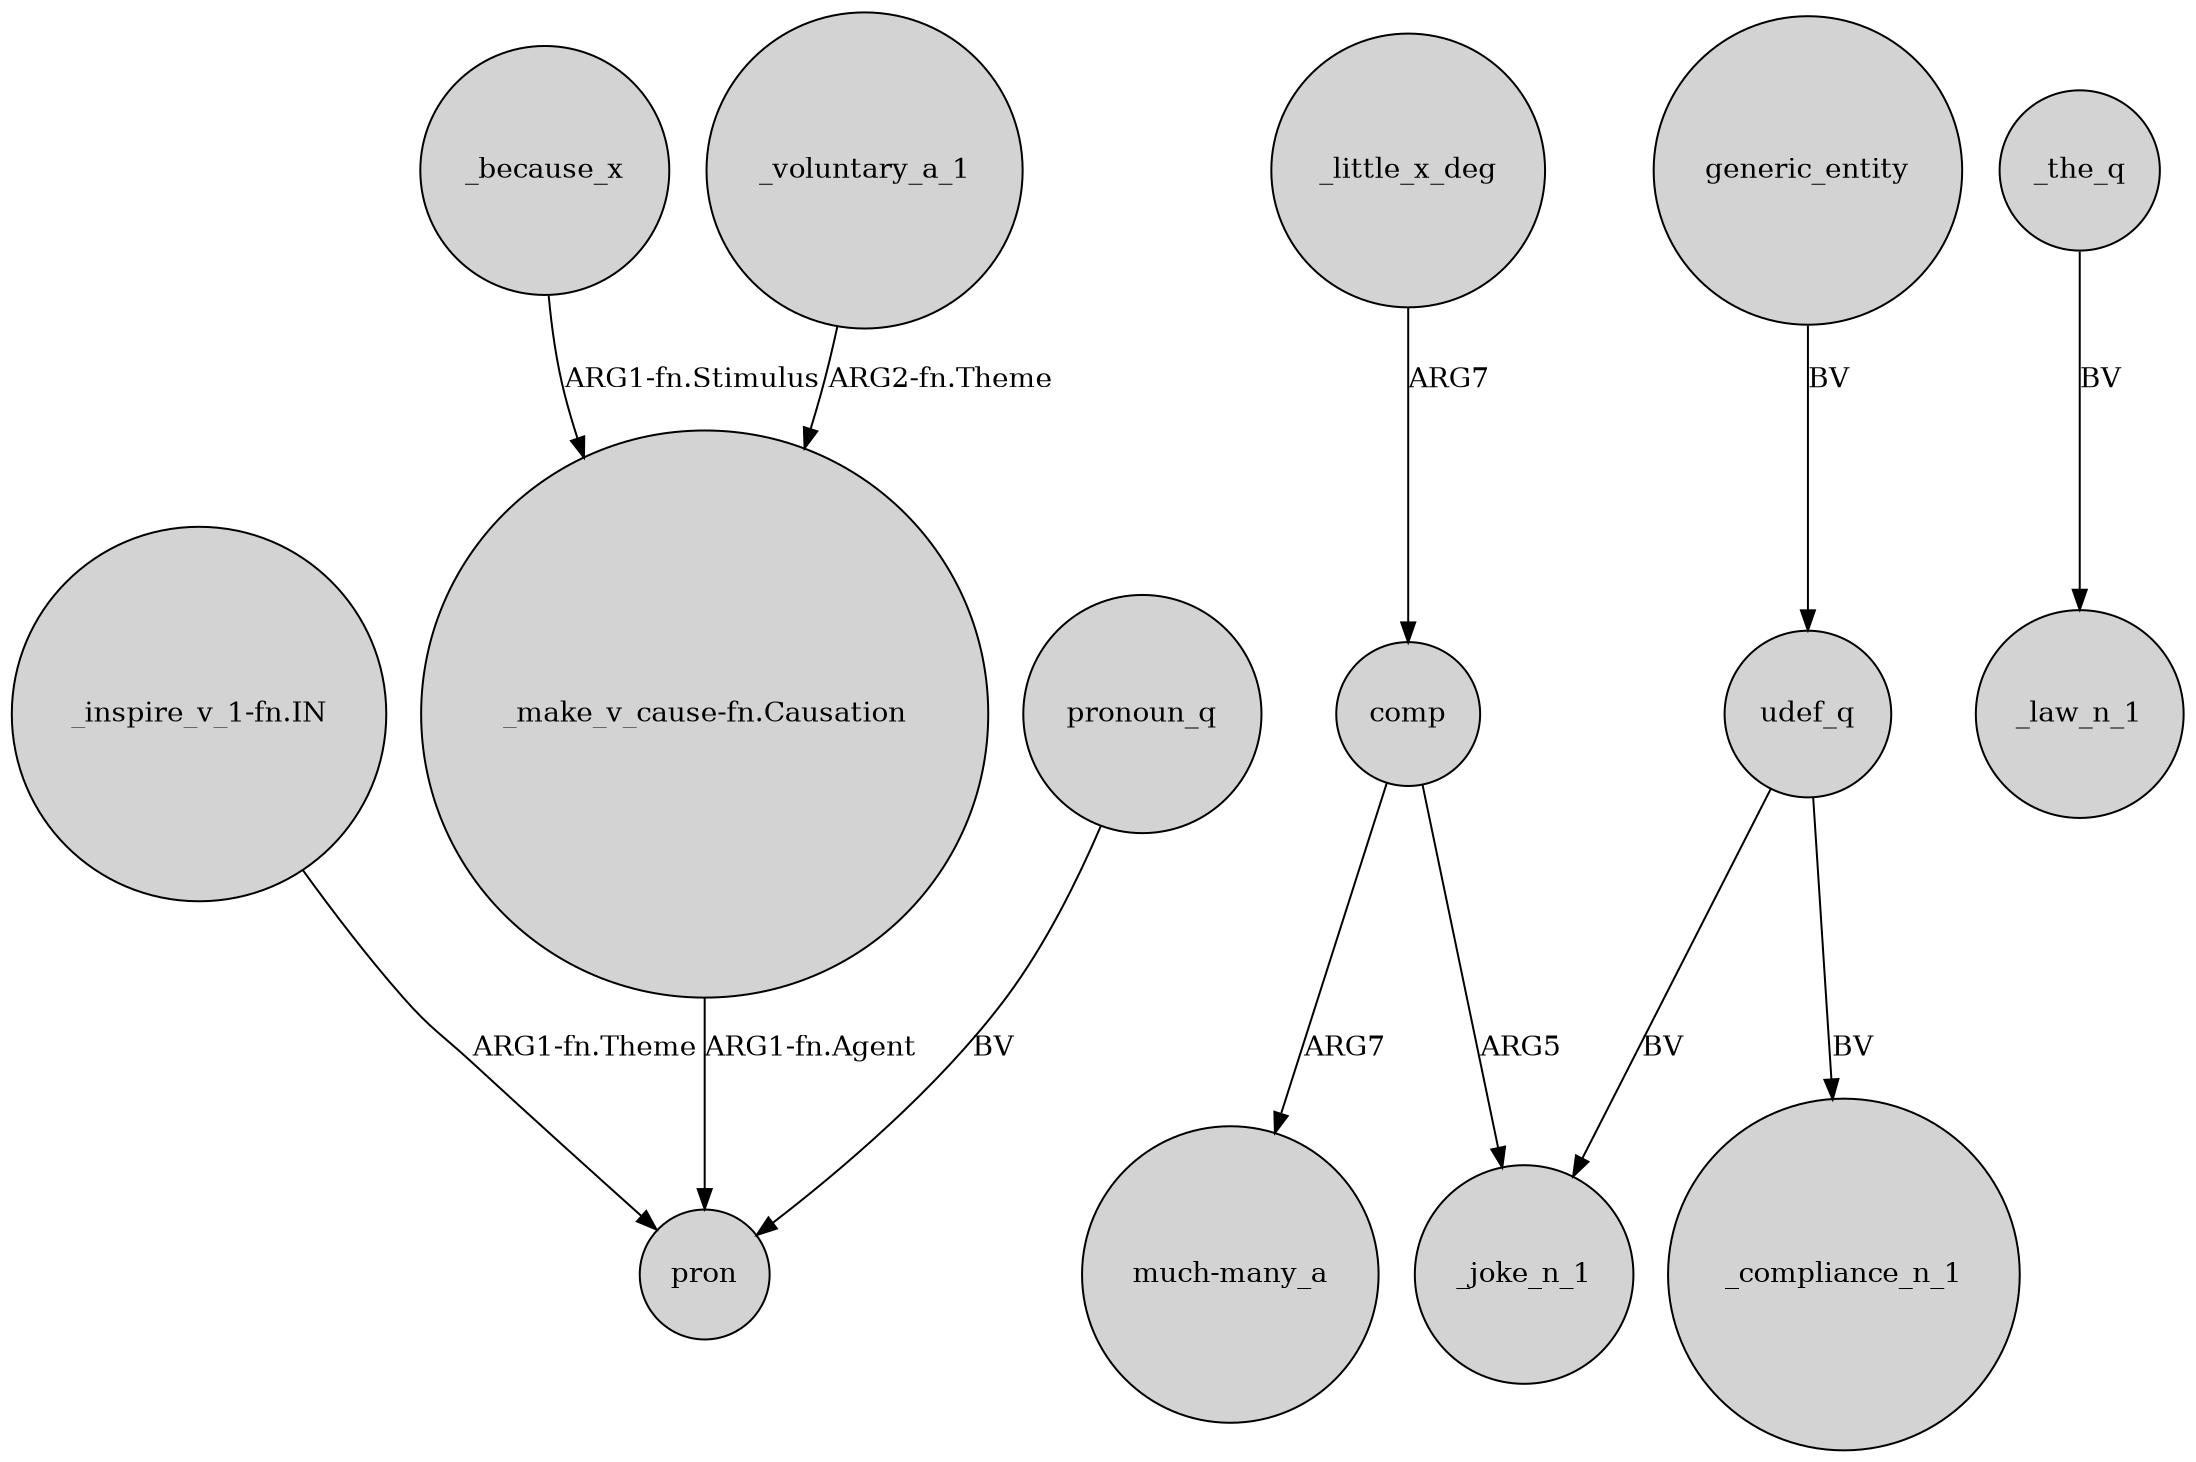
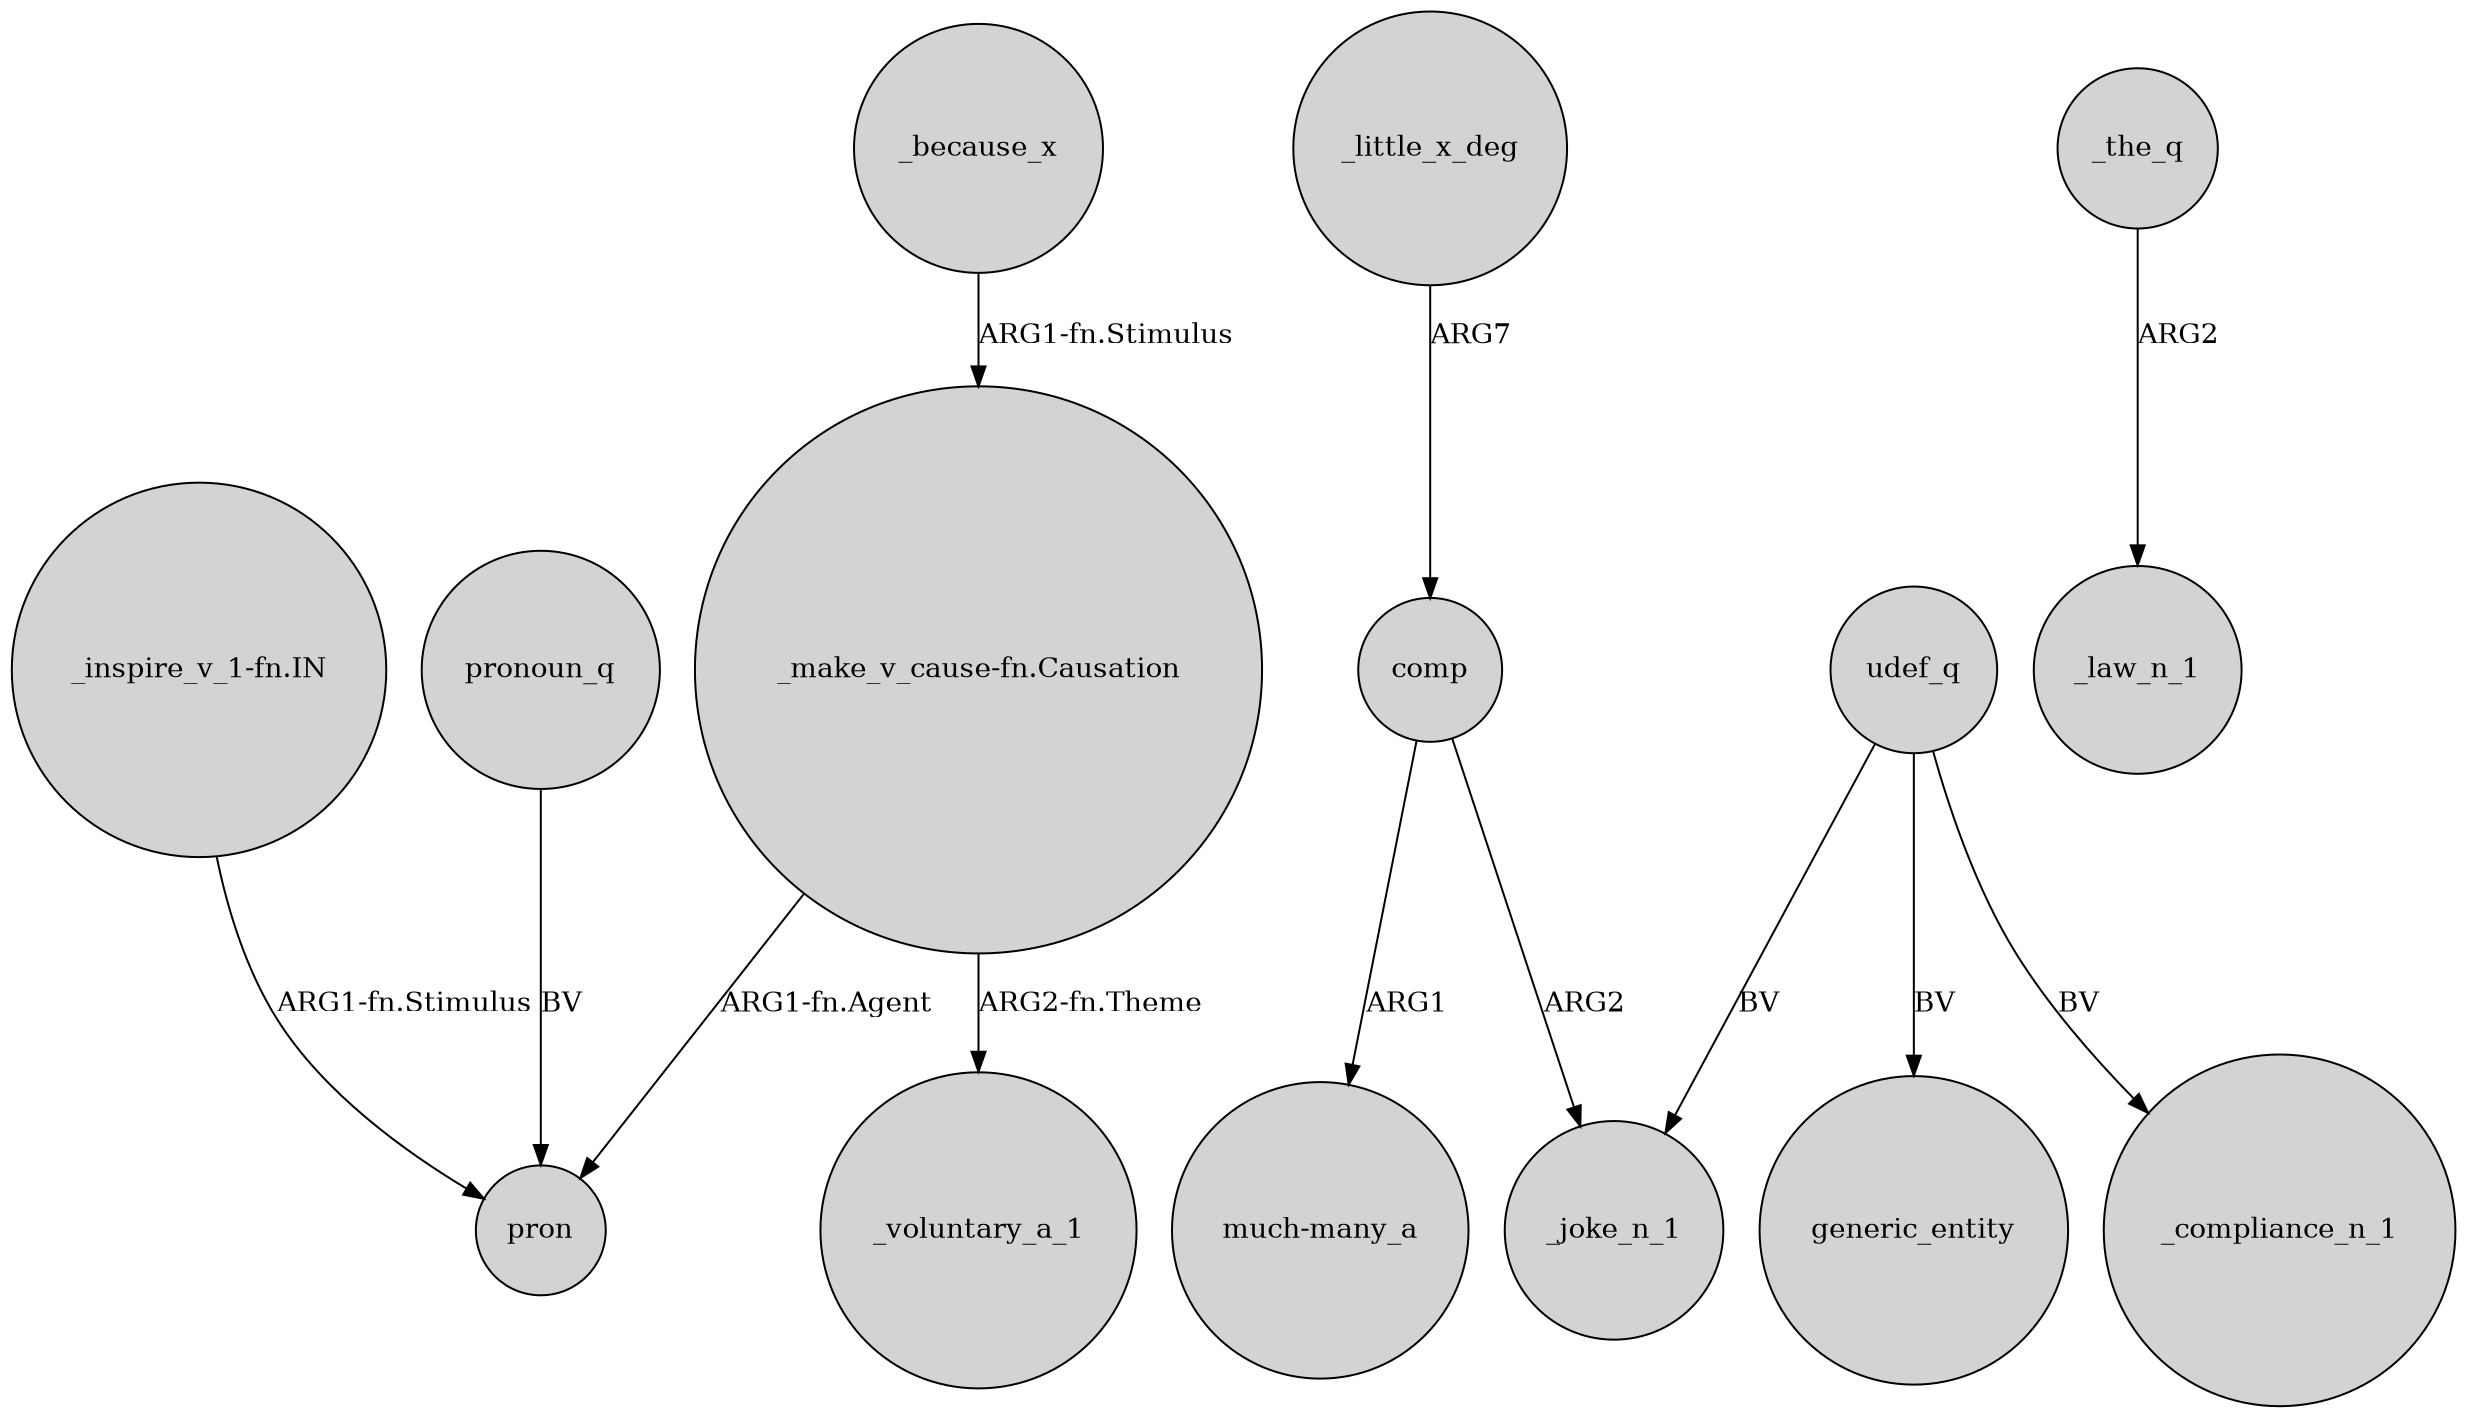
(825, 378) -> (979, 1002)
(2101, 380) -> (2179, 336)
(1808, 468) -> (1914, 904)
(585, 1048) -> (405, 1004)
(1345, 1048) -> (1407, 1004)
(1521, 1048) -> (1585, 1004)
